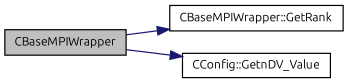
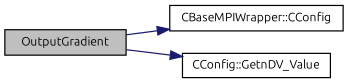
(256, 18) -> (256, 18)
(65, 42) -> (65, 42)
